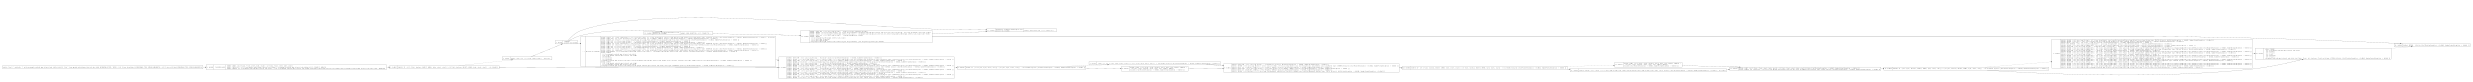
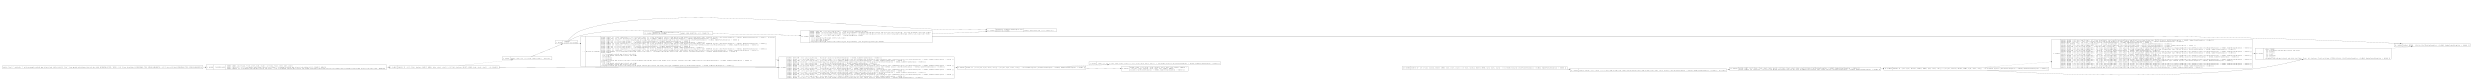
(1648, 65) -> none
(1311, 68) -> none
